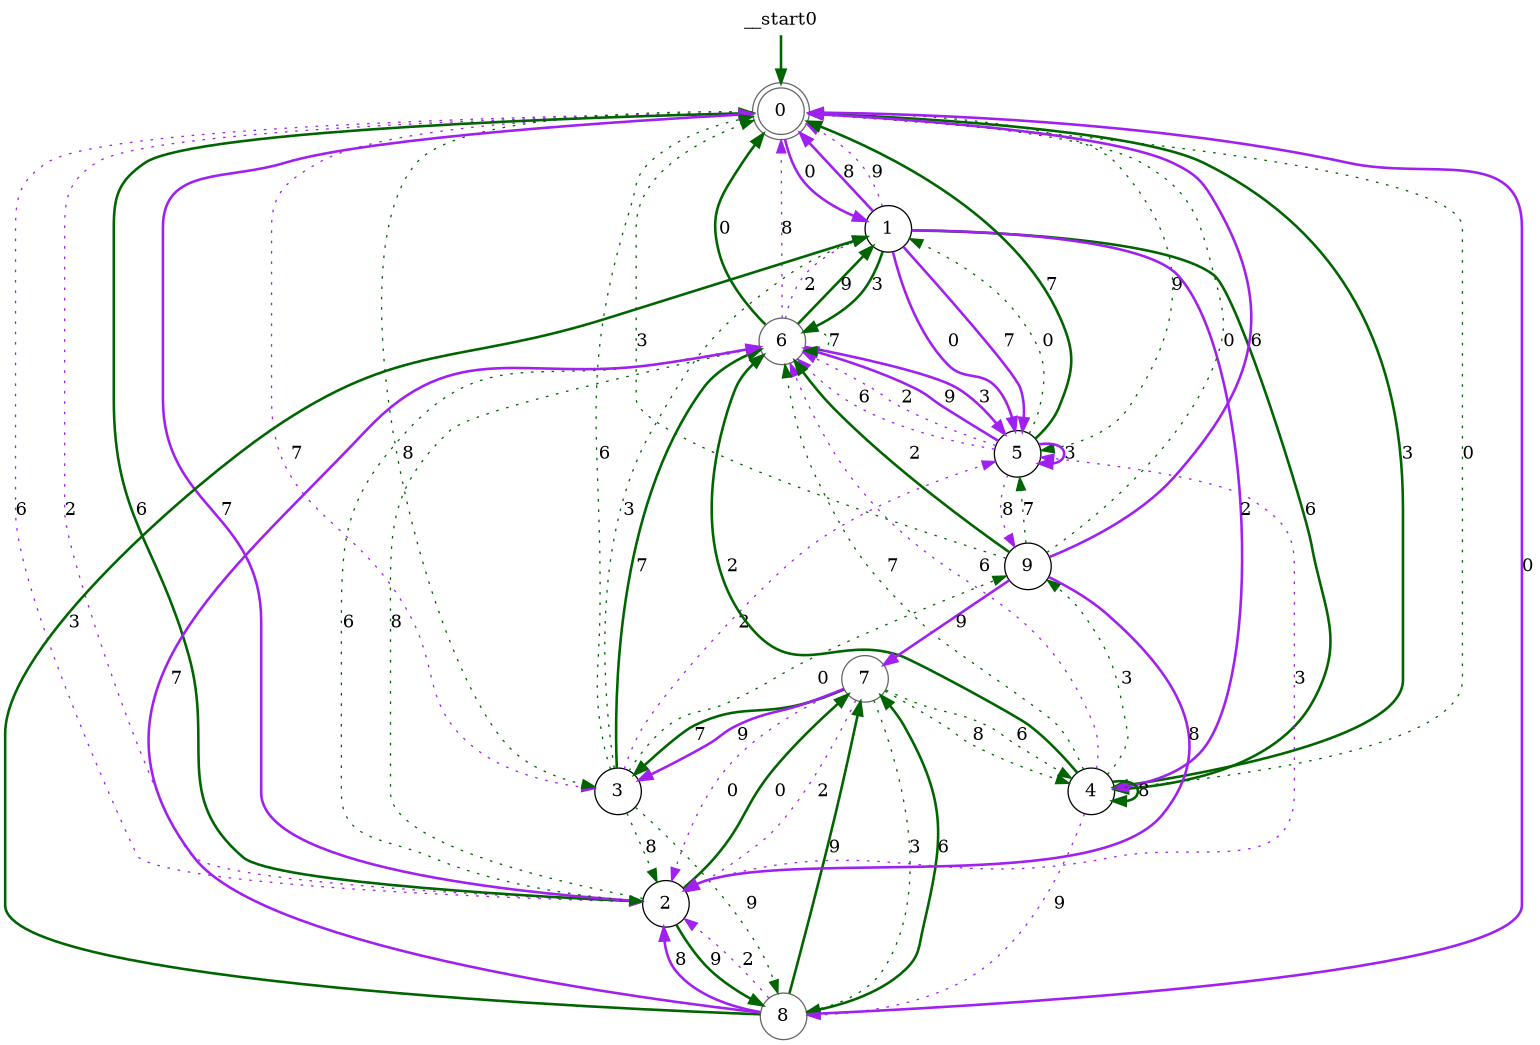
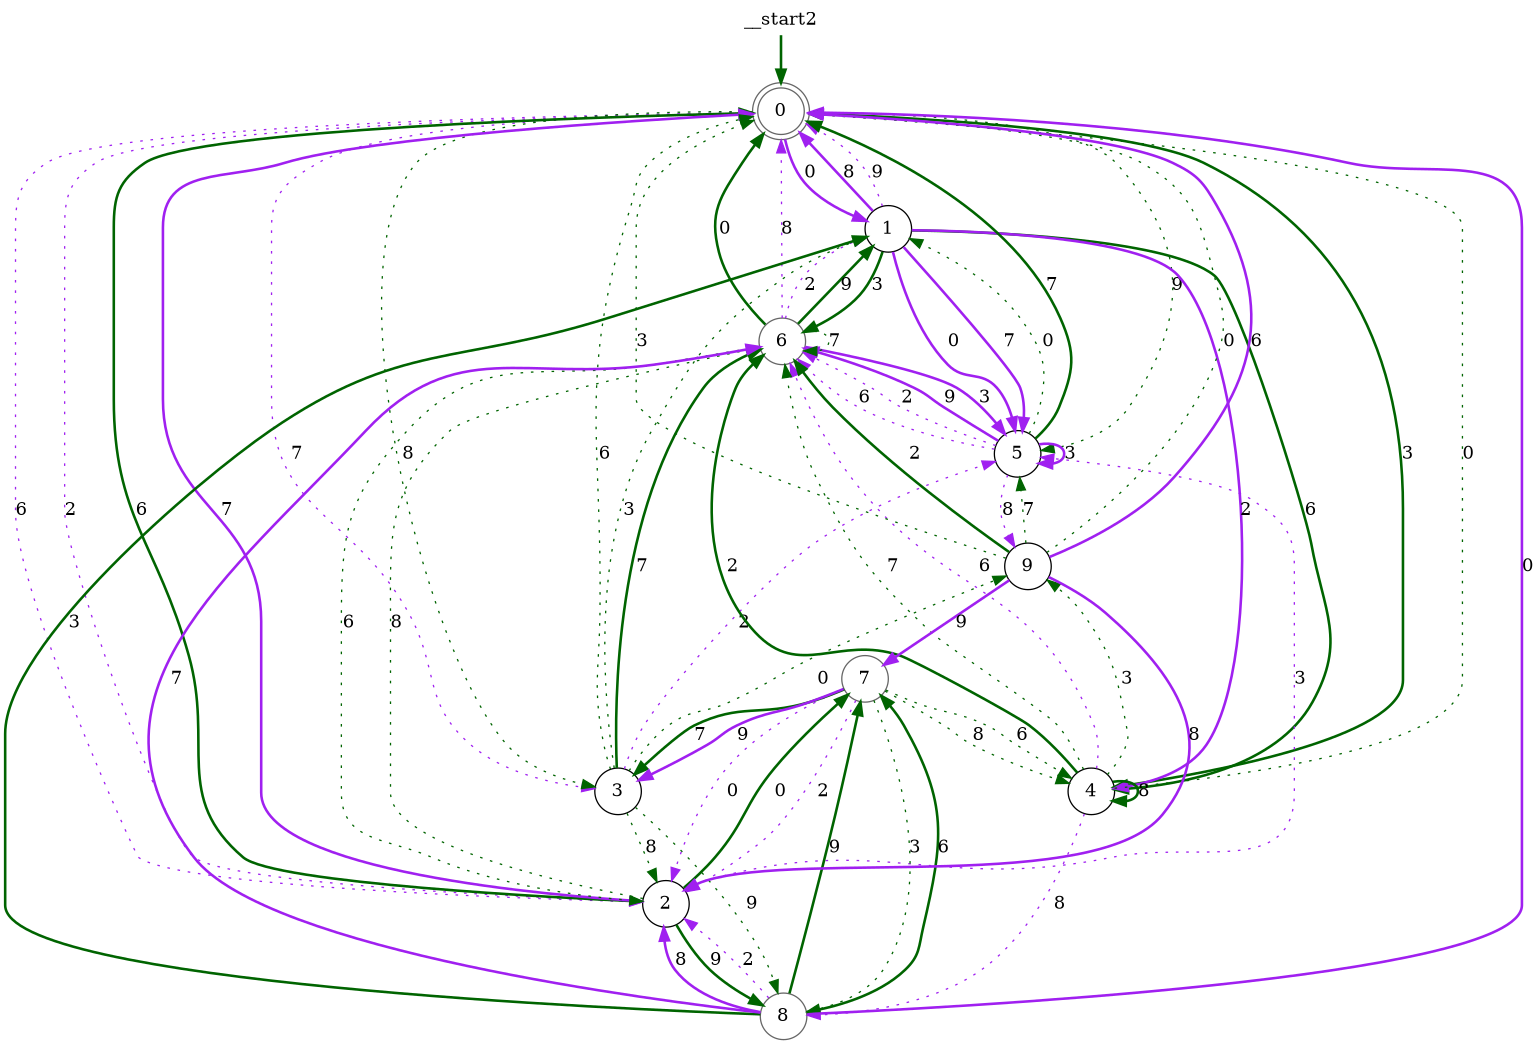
(781, 20) -> (781, 20)
(1060, 904) -> (1060, 904)
